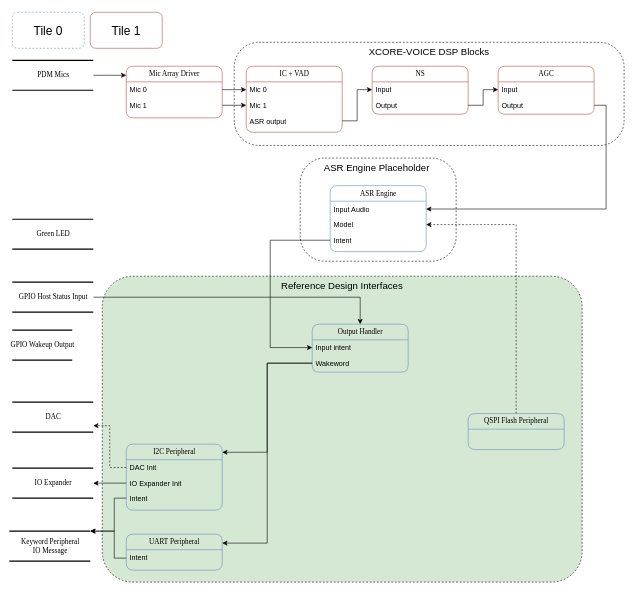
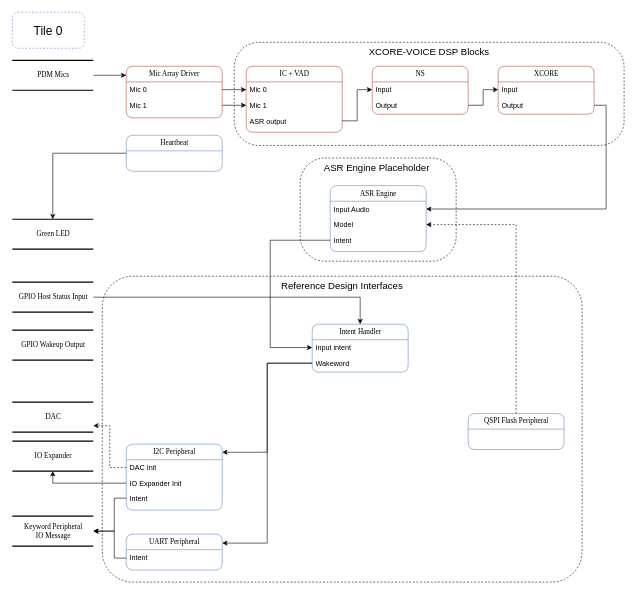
(126, 30) -> none
(547, 74) -> (547, 74)
none -> (53, 153)
none -> (174, 153)
(361, 332) -> (361, 332)
(42, 345) -> (53, 345)
(342, 429) -> (342, 429)
(53, 483) -> (53, 456)
(50, 546) -> (53, 531)
